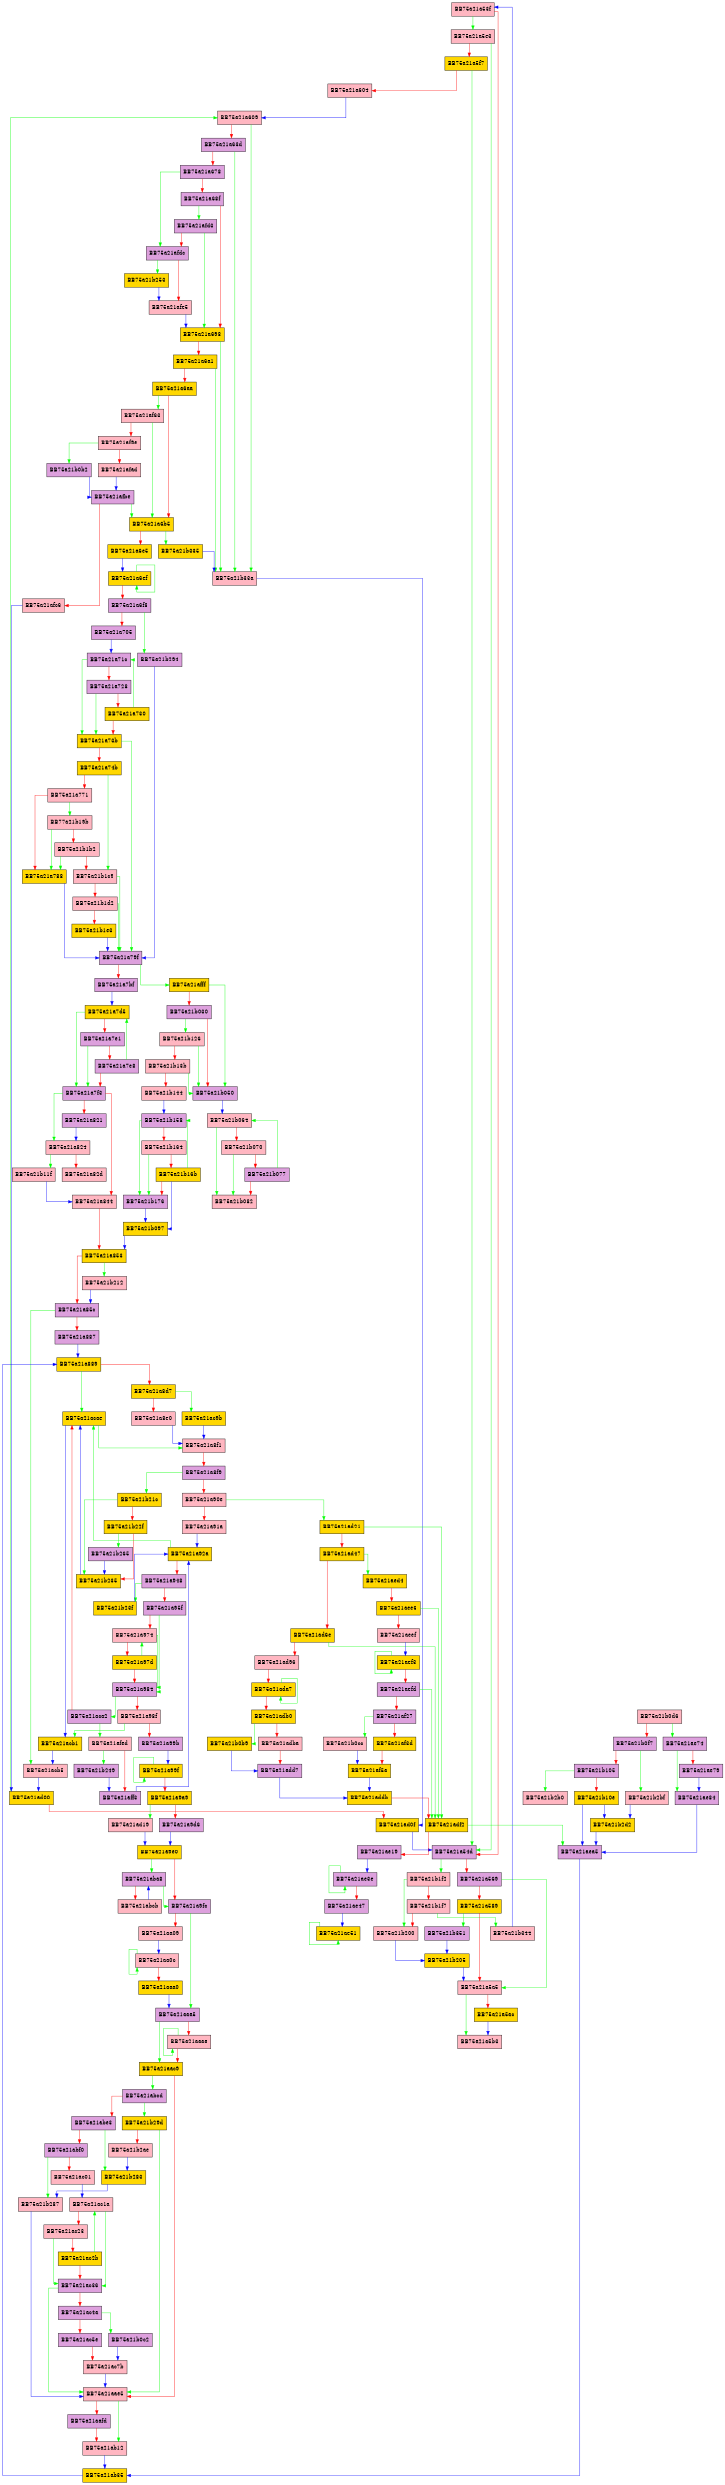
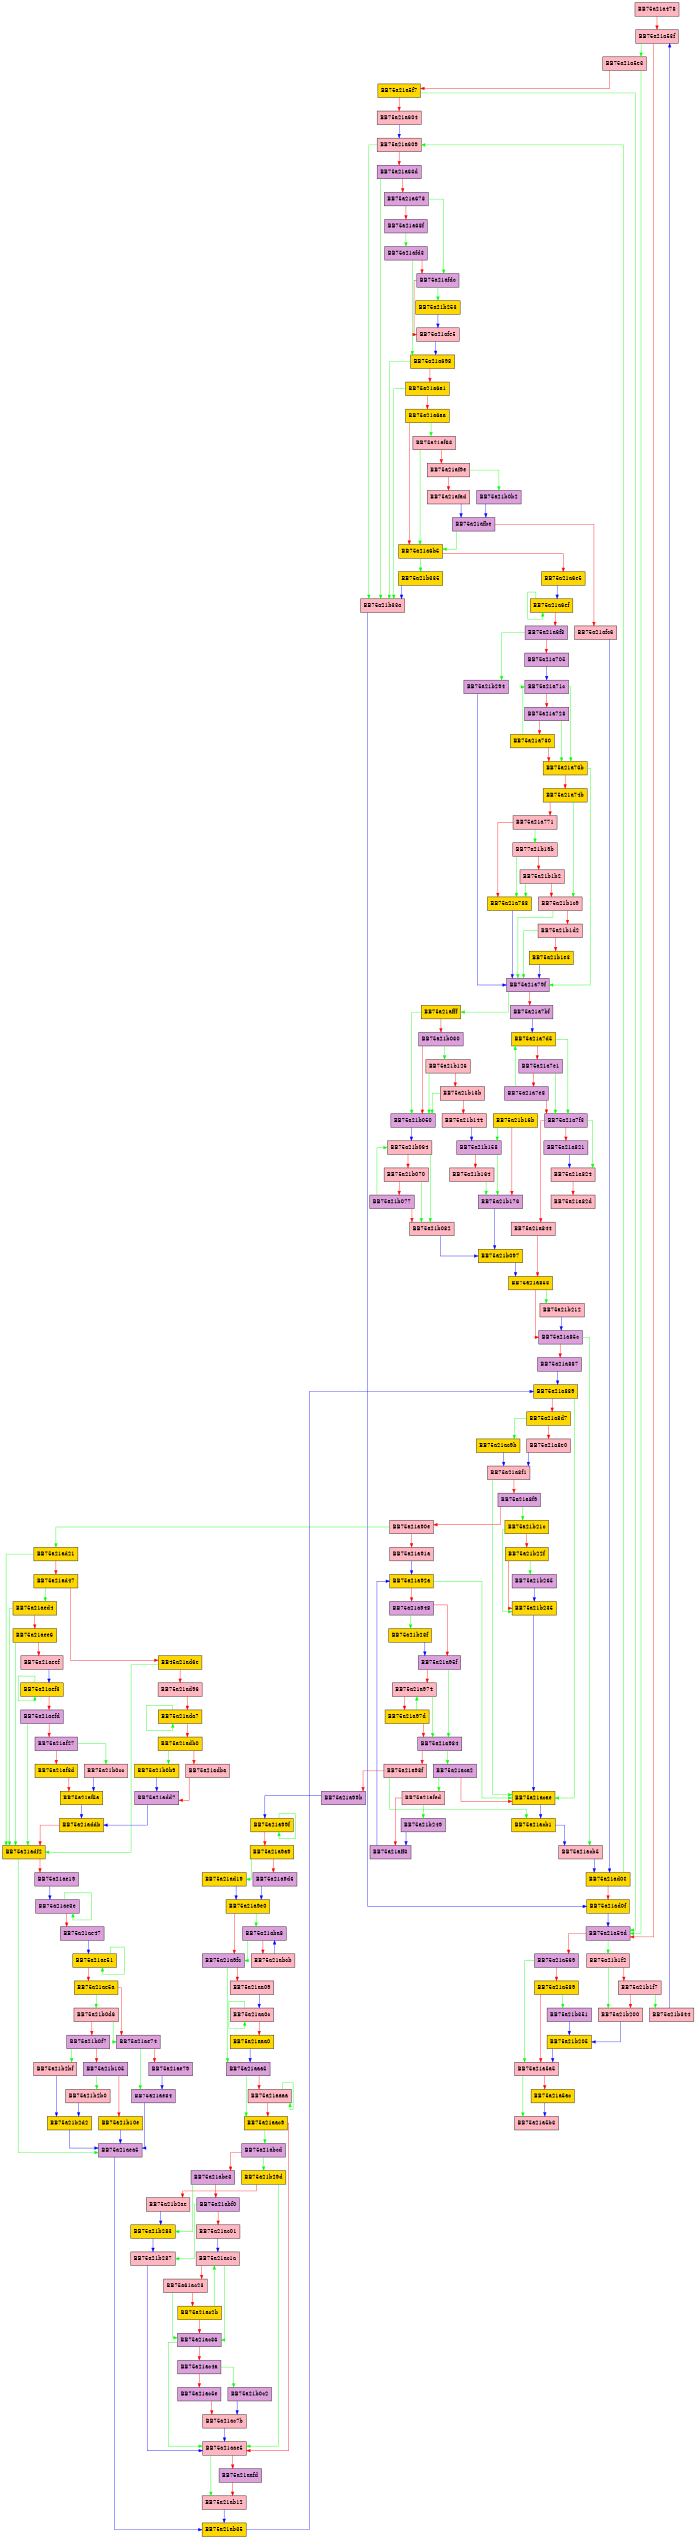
none -> (657, 9)
(220, 265) -> none
(171, 1159) -> none
(34, 1175) -> none
(172, 1205) -> (447, 1256)
(127, 1448) -> (493, 1645)
(137, 1554) -> (425, 1647)
(313, 1635) -> (180, 1663)
none -> (10, 1723)
(604, 1810) -> (79, 2108)
(130, 1825) -> (224, 1879)
none -> (96, 1988)
(66, 2232) -> (185, 2286)
